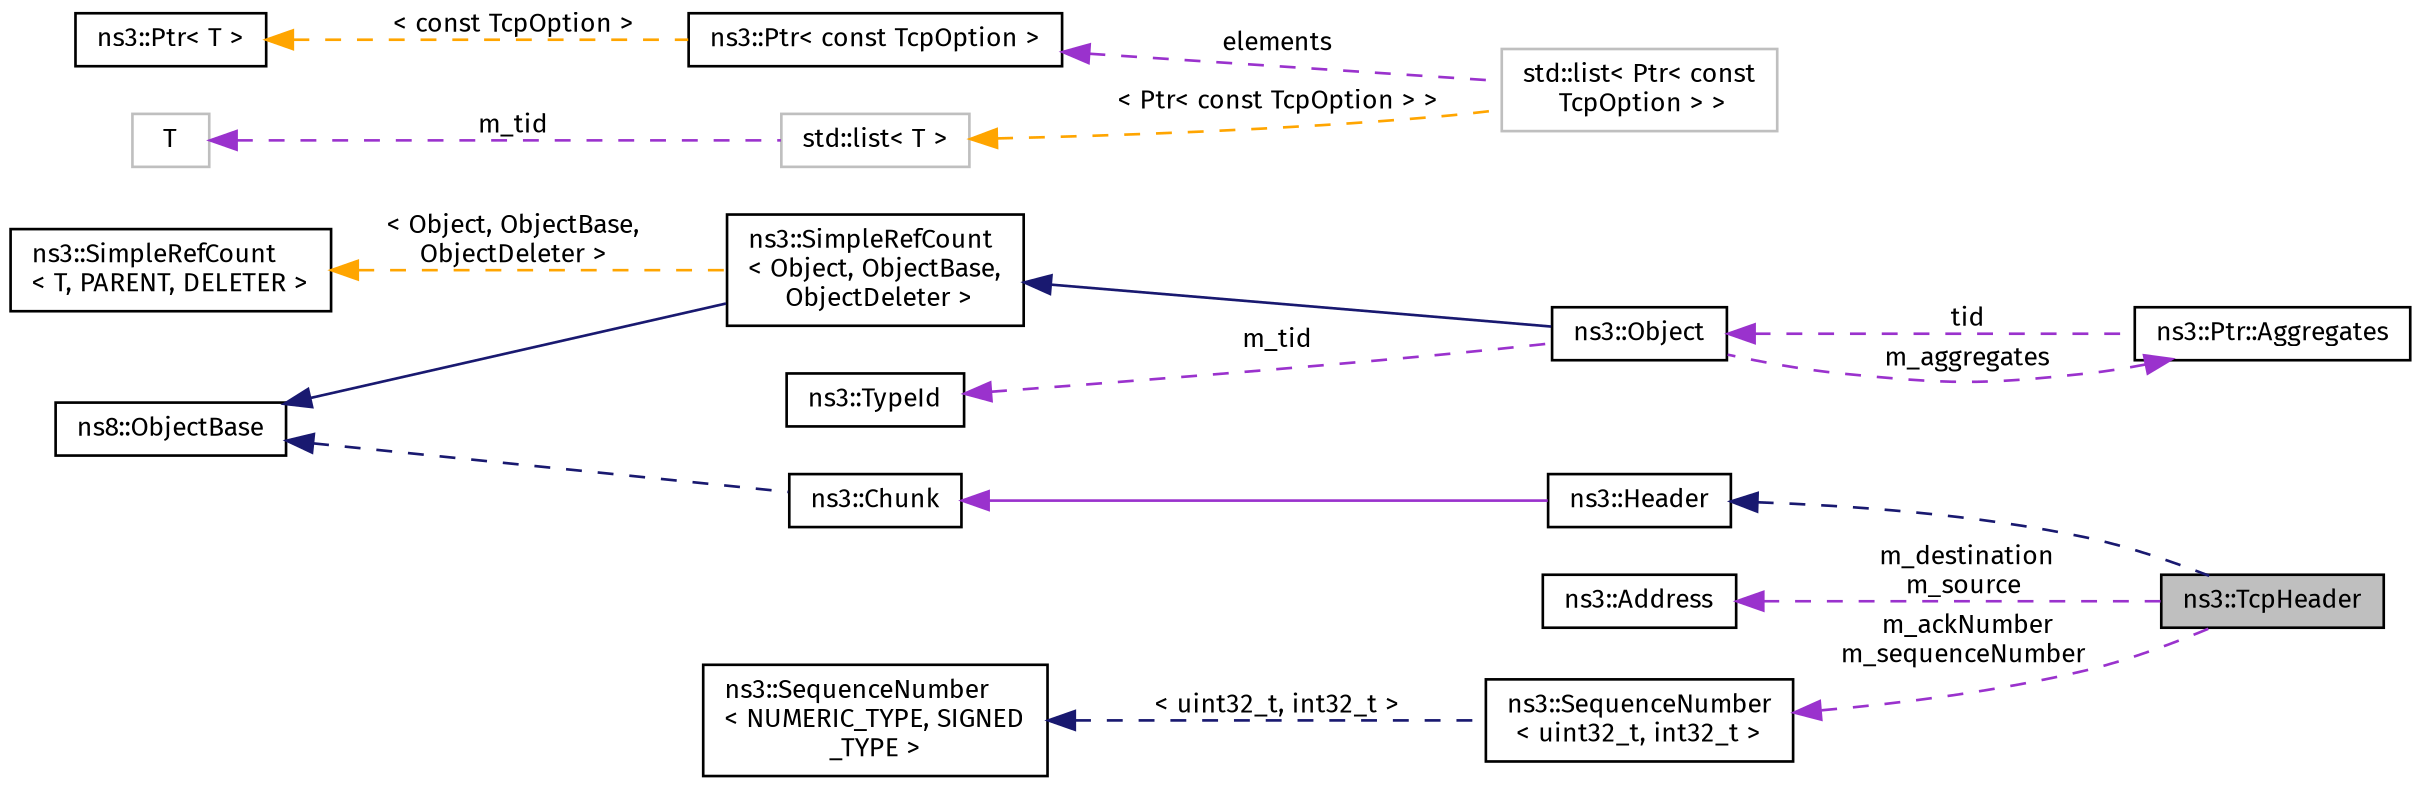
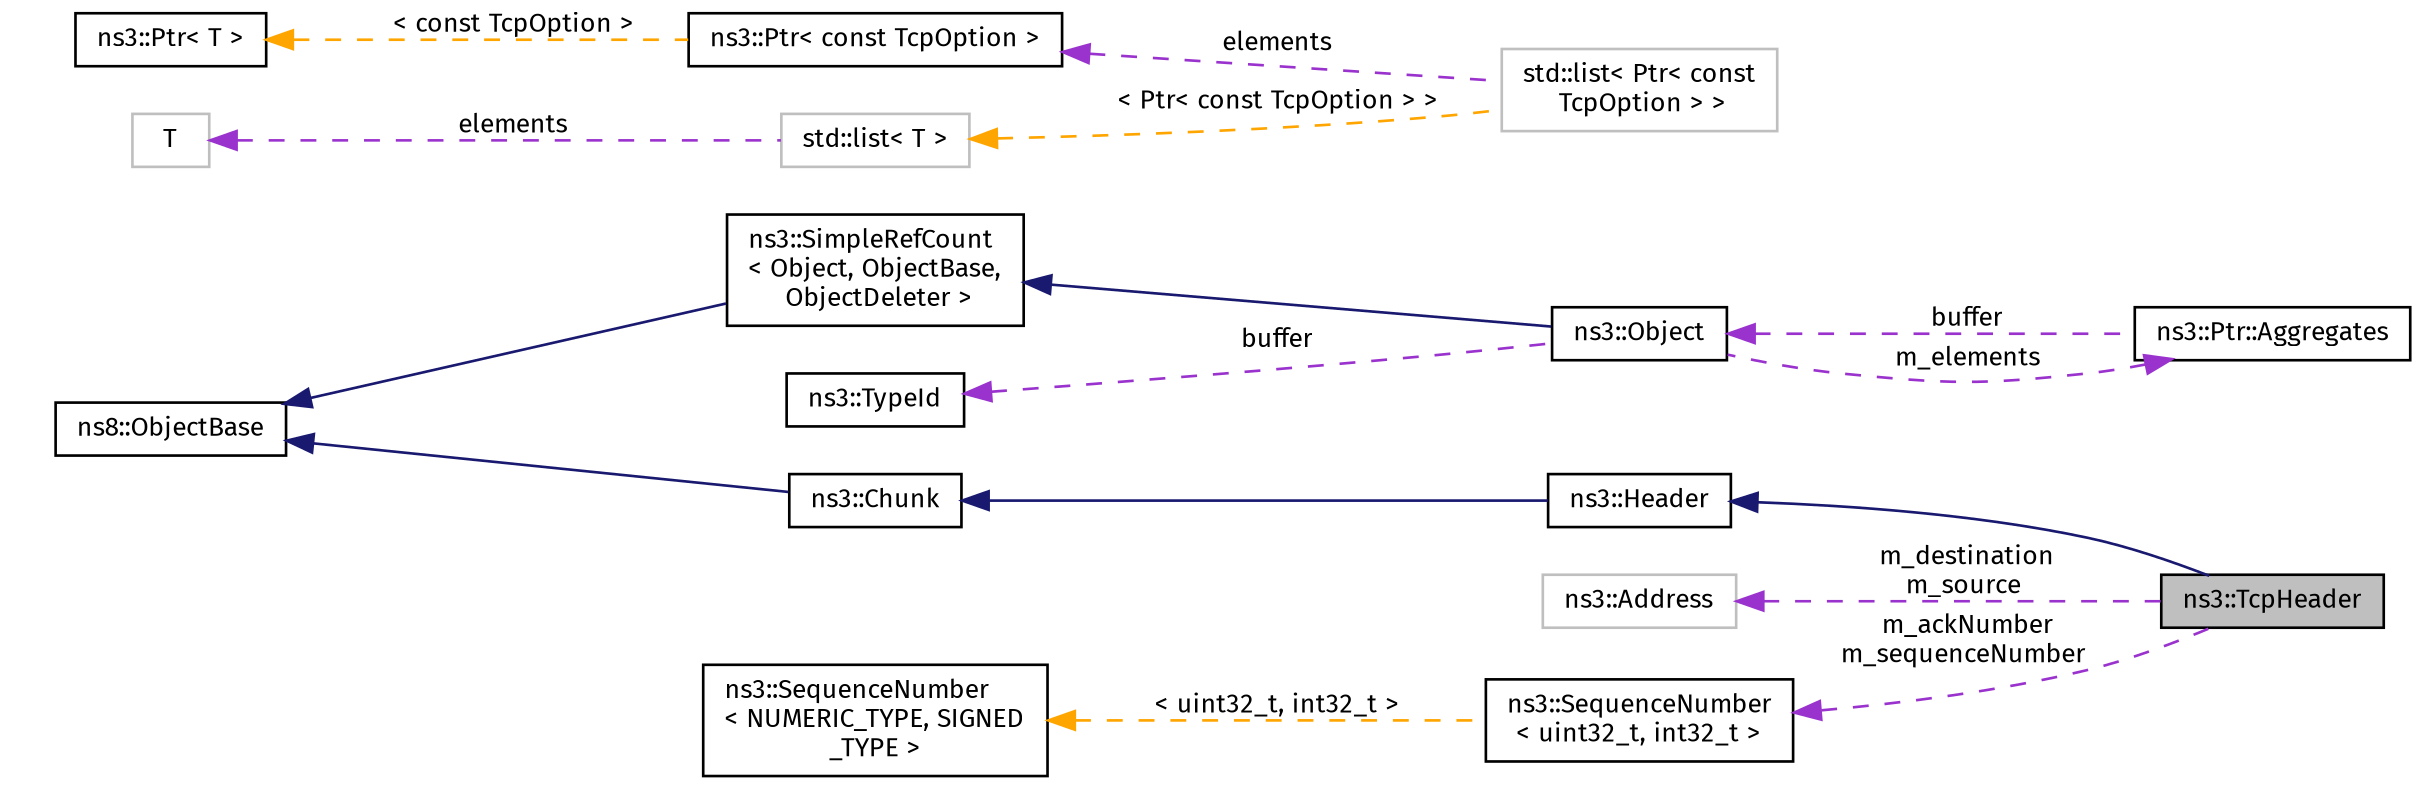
(510, 126) -> (510, 126)
(171, 270) -> none
(1964, 319) -> (1964, 319)
(1274, 340) -> (1274, 340)
(1964, 359) -> (1964, 359)
(551, 468) -> (551, 468)
(1268, 501) -> (1268, 501)
(1987, 521) -> (1987, 521)
(1639, 601) -> (1639, 601)
(1280, 720) -> (1280, 720)
